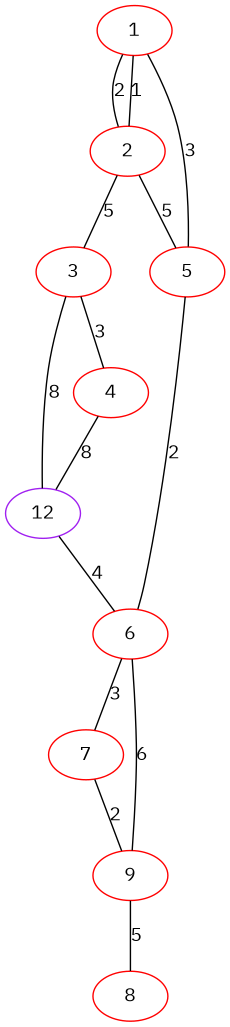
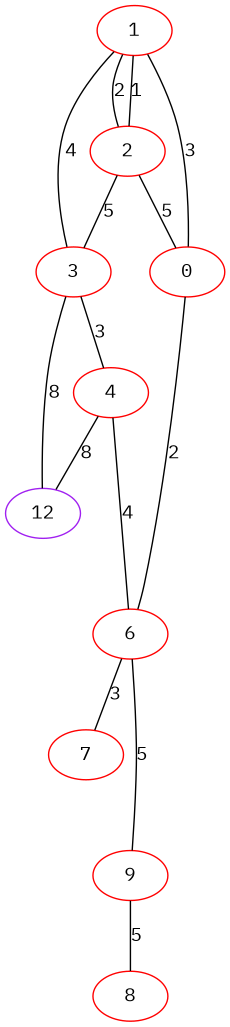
none -> (61, 142)
(187, 272) -> (187, 272)
(87, 574) -> (121, 513)
(142, 755) -> (142, 755)
(108, 815) -> none
